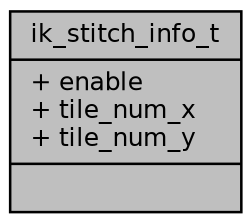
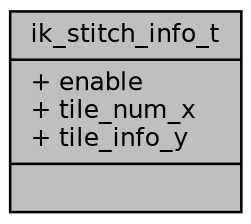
(114, 138) -> (111, 138)
